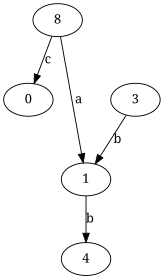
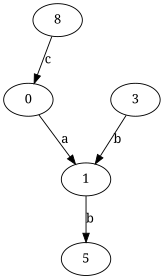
(71, 95) -> (54, 136)
(86, 259) -> (86, 259)
